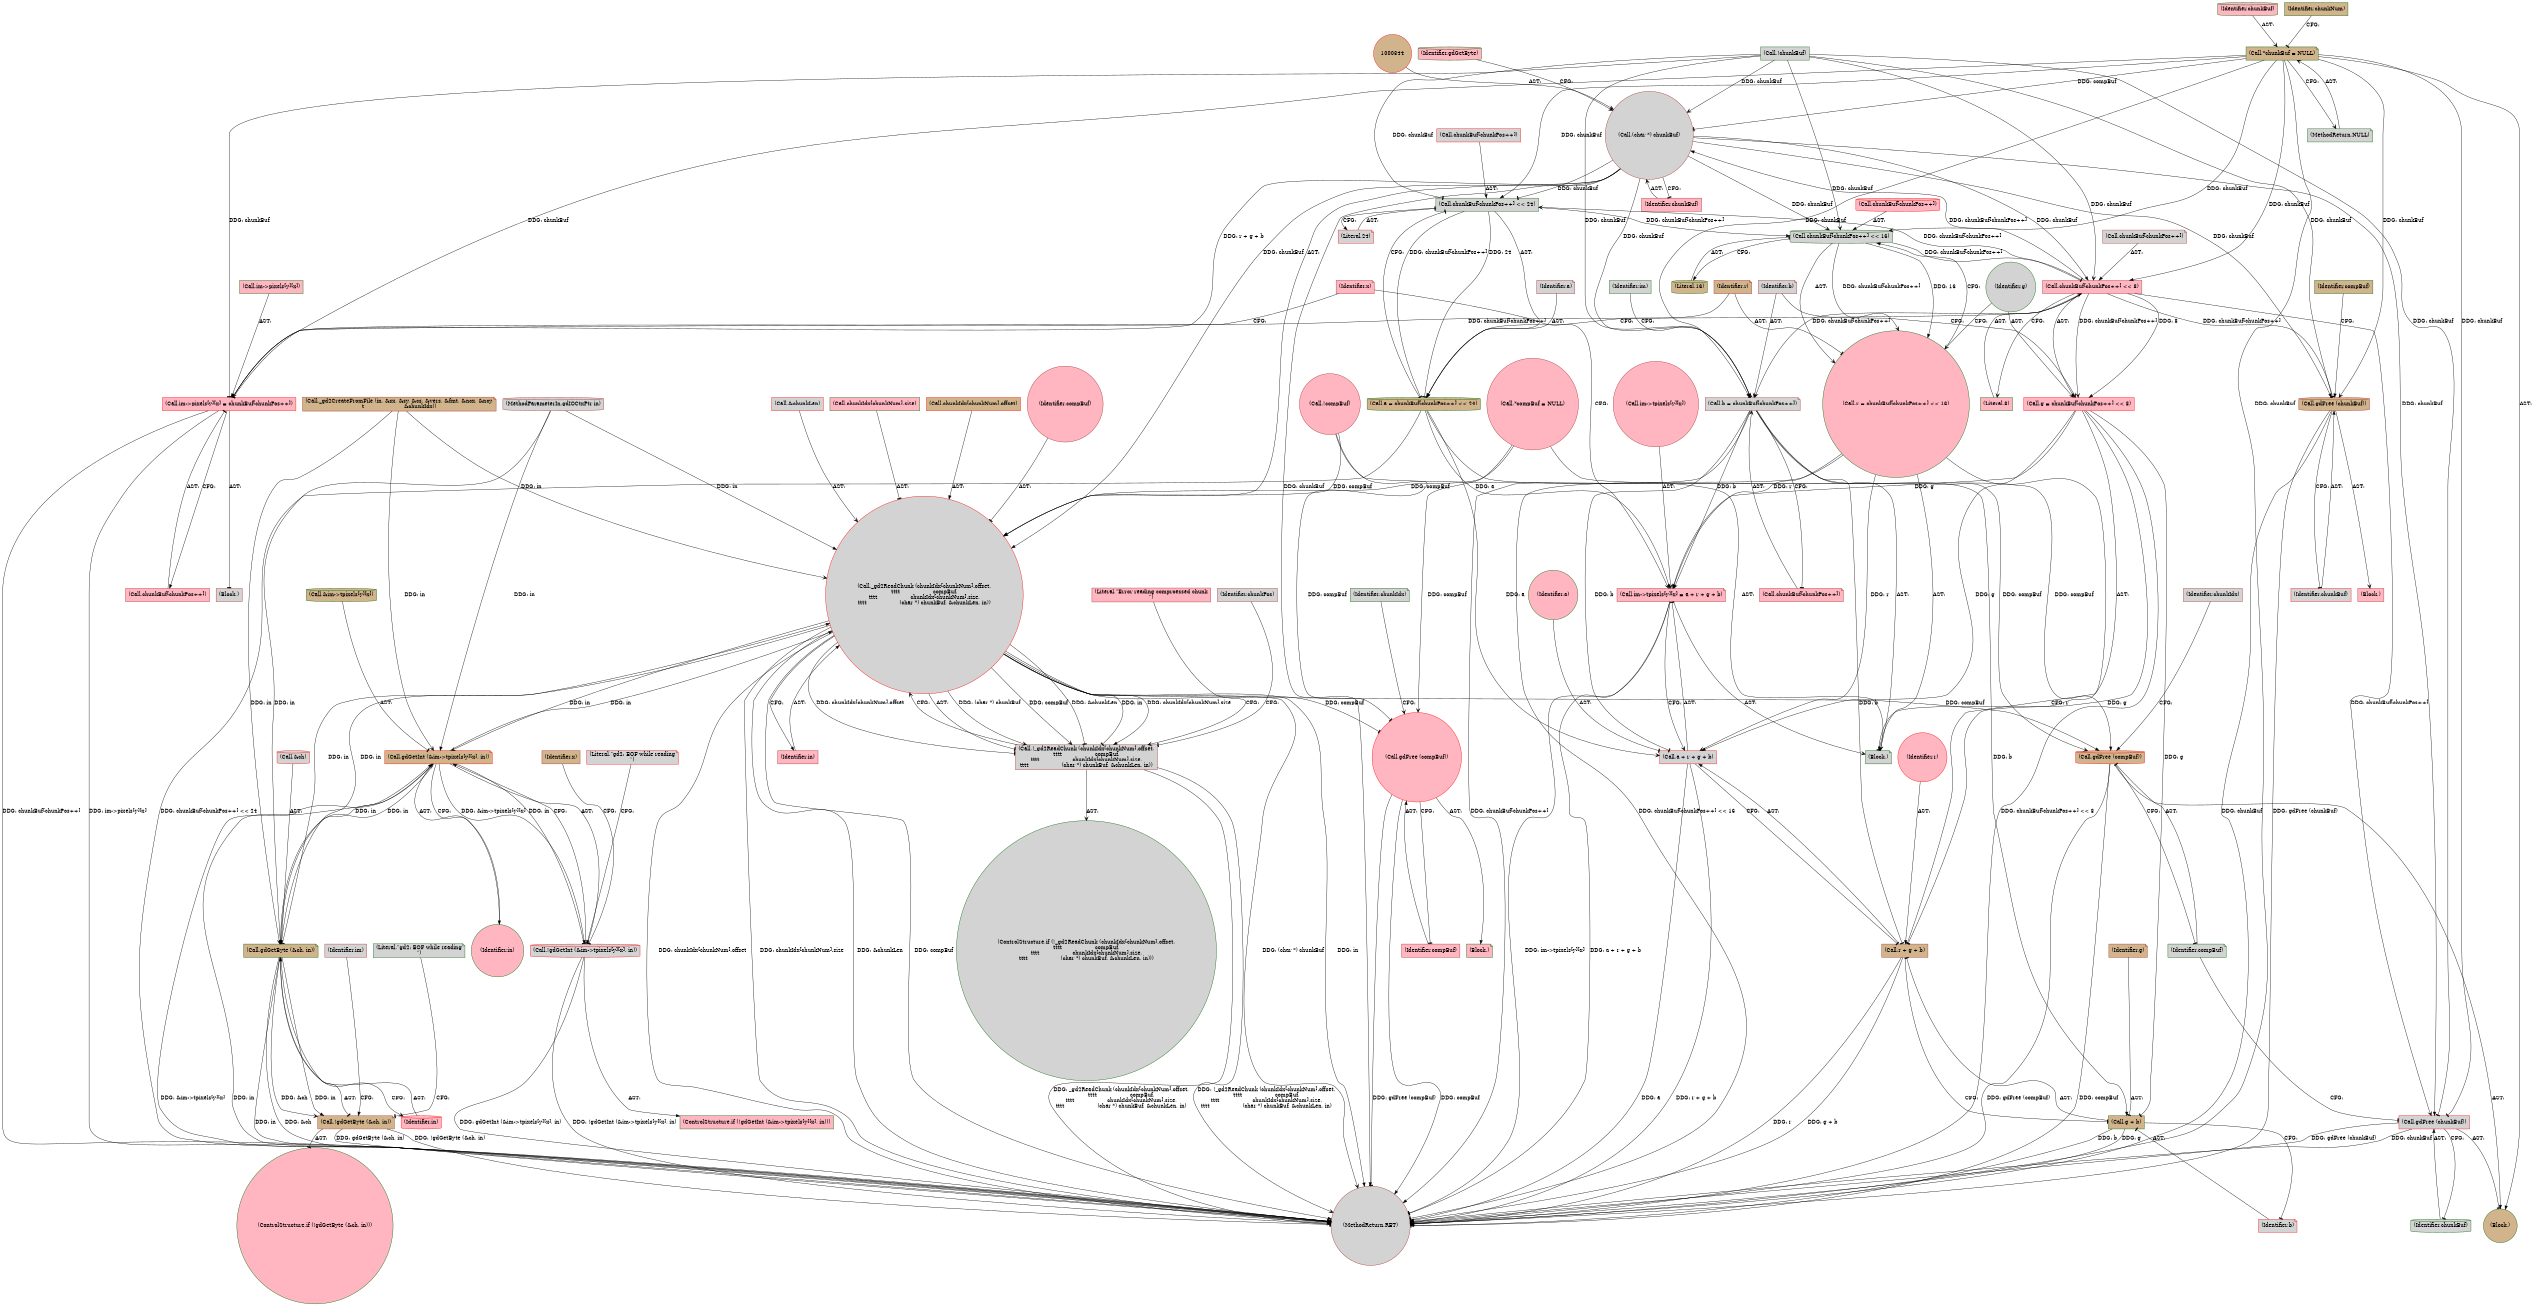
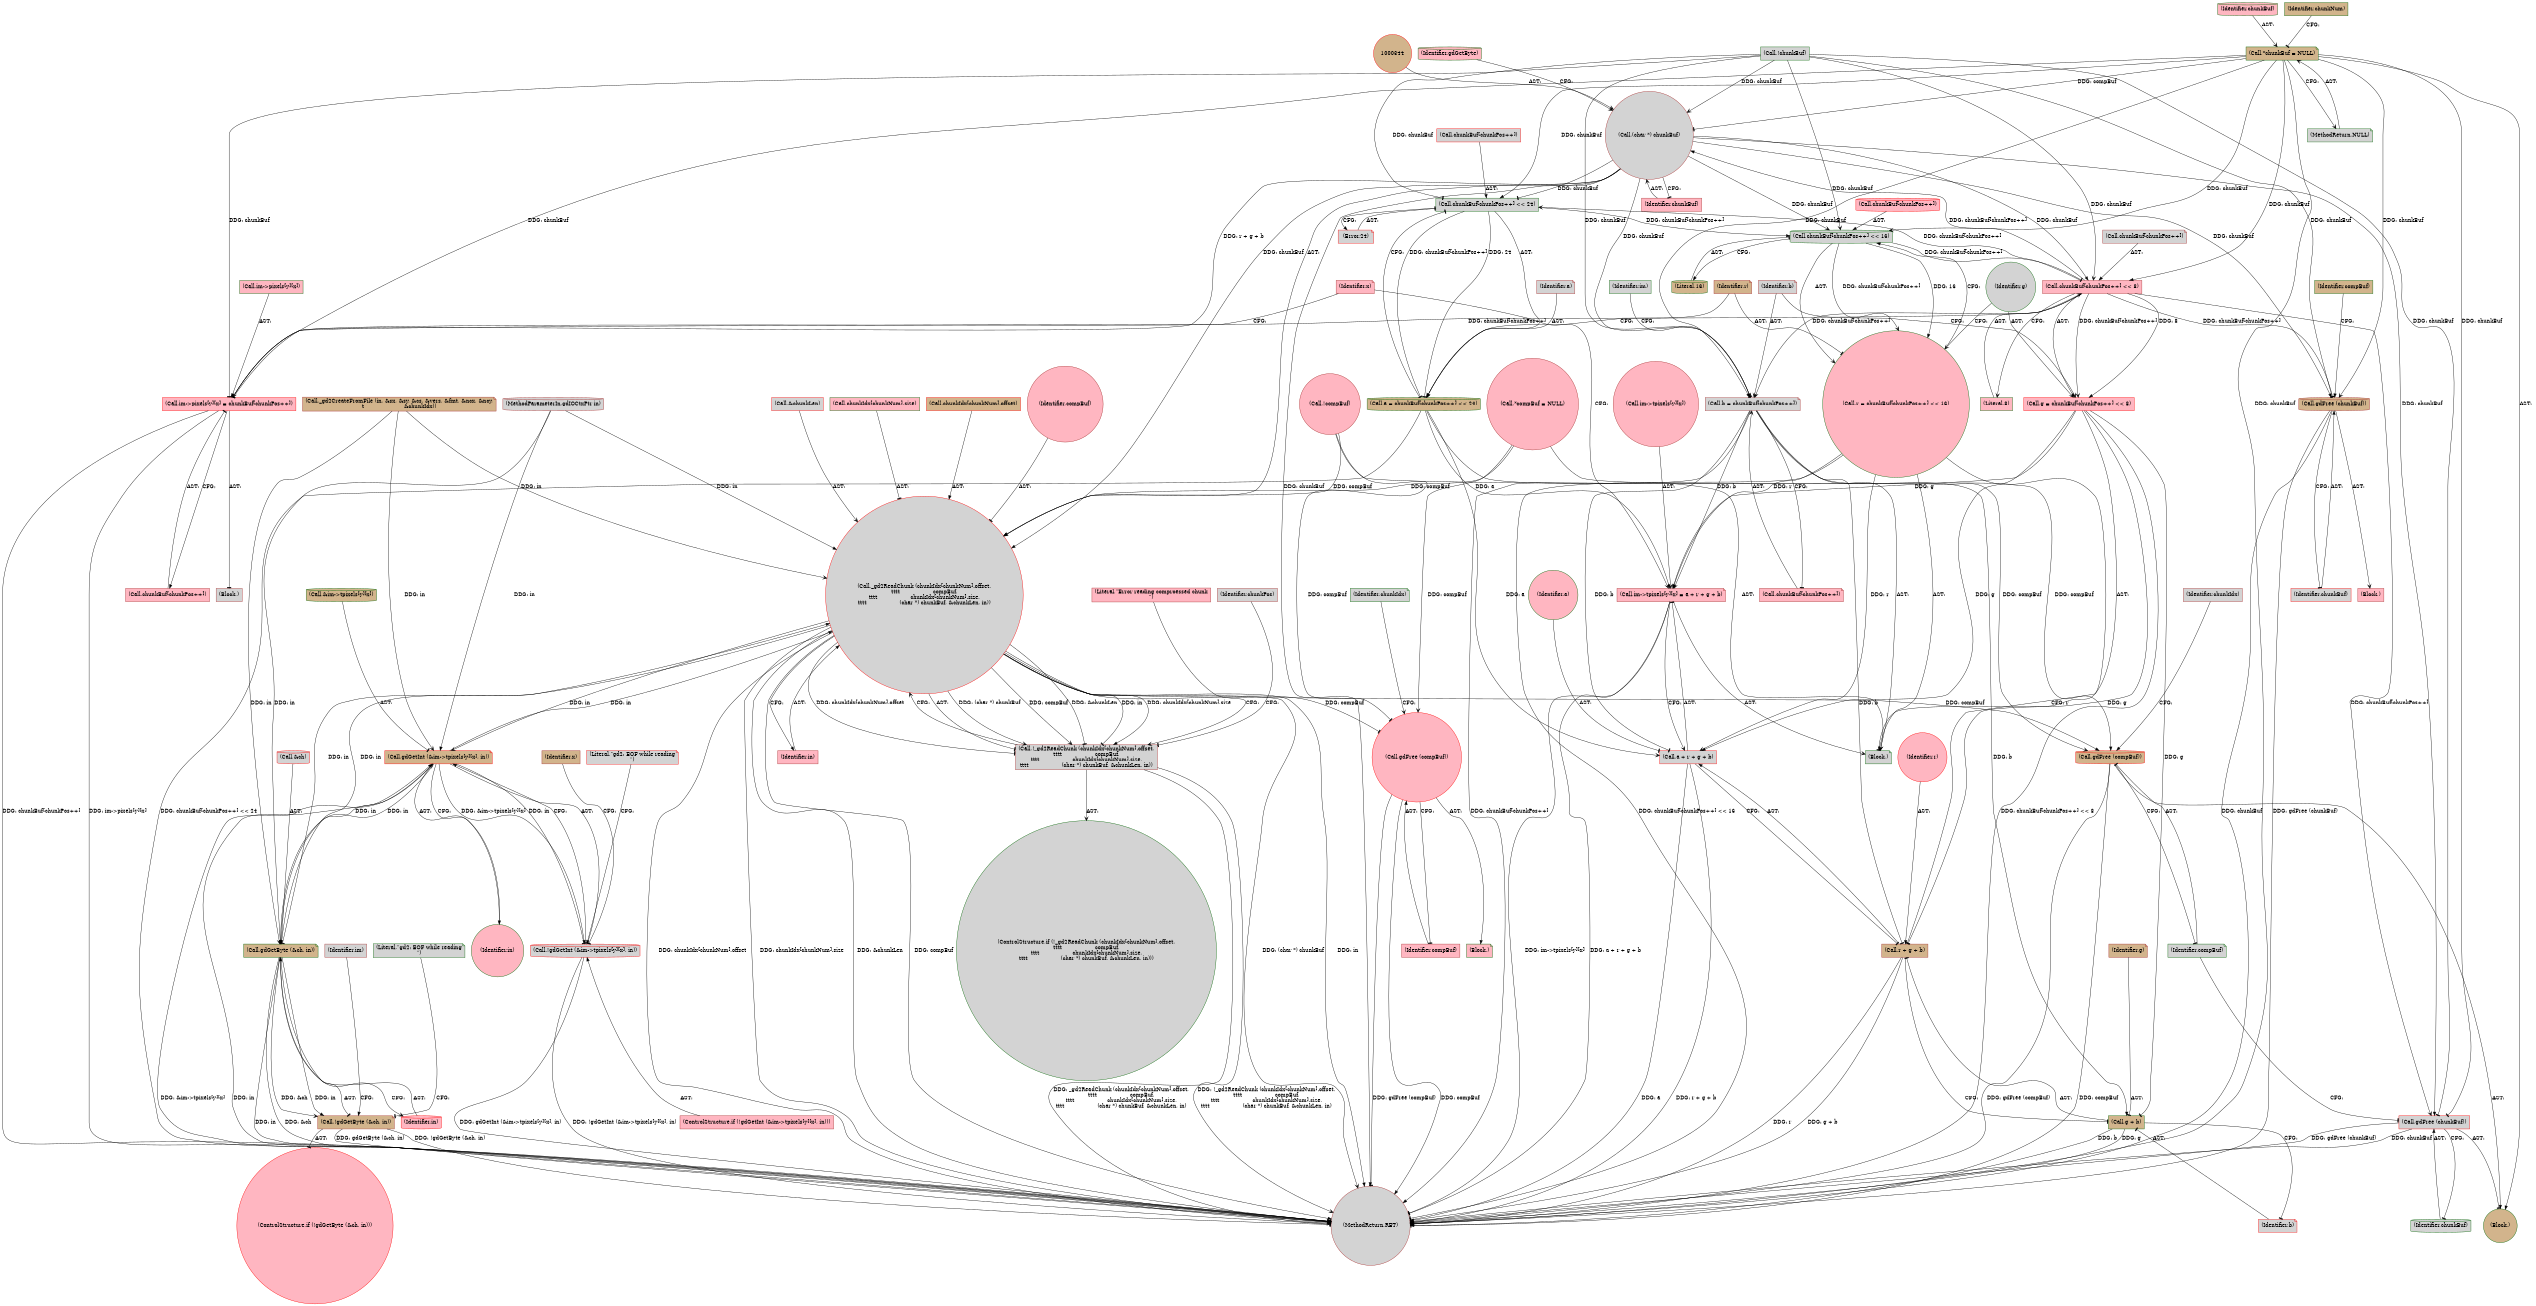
(1356, 237) -> (1356, 237)
(597, 1061) -> (627, 1053)
(757, 1122) -> (757, 1122)
(315, 1226) -> (315, 1226)
